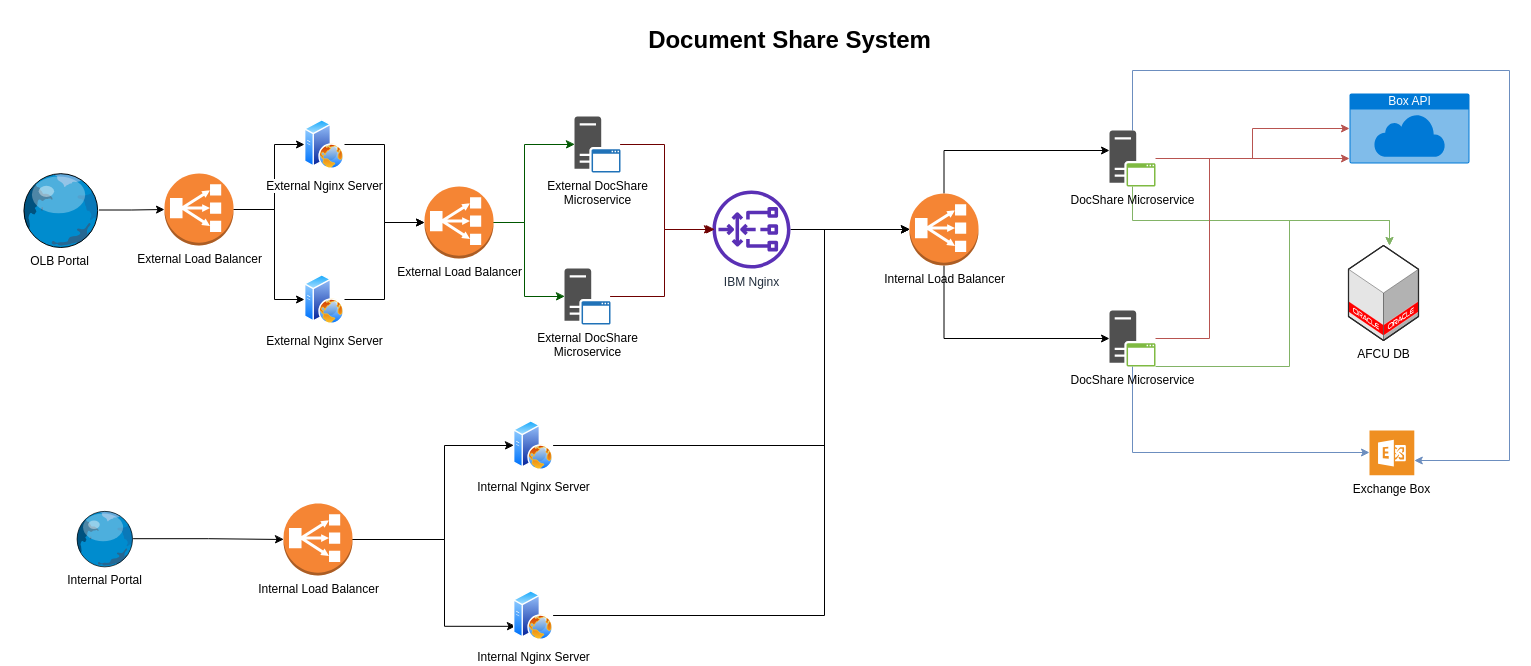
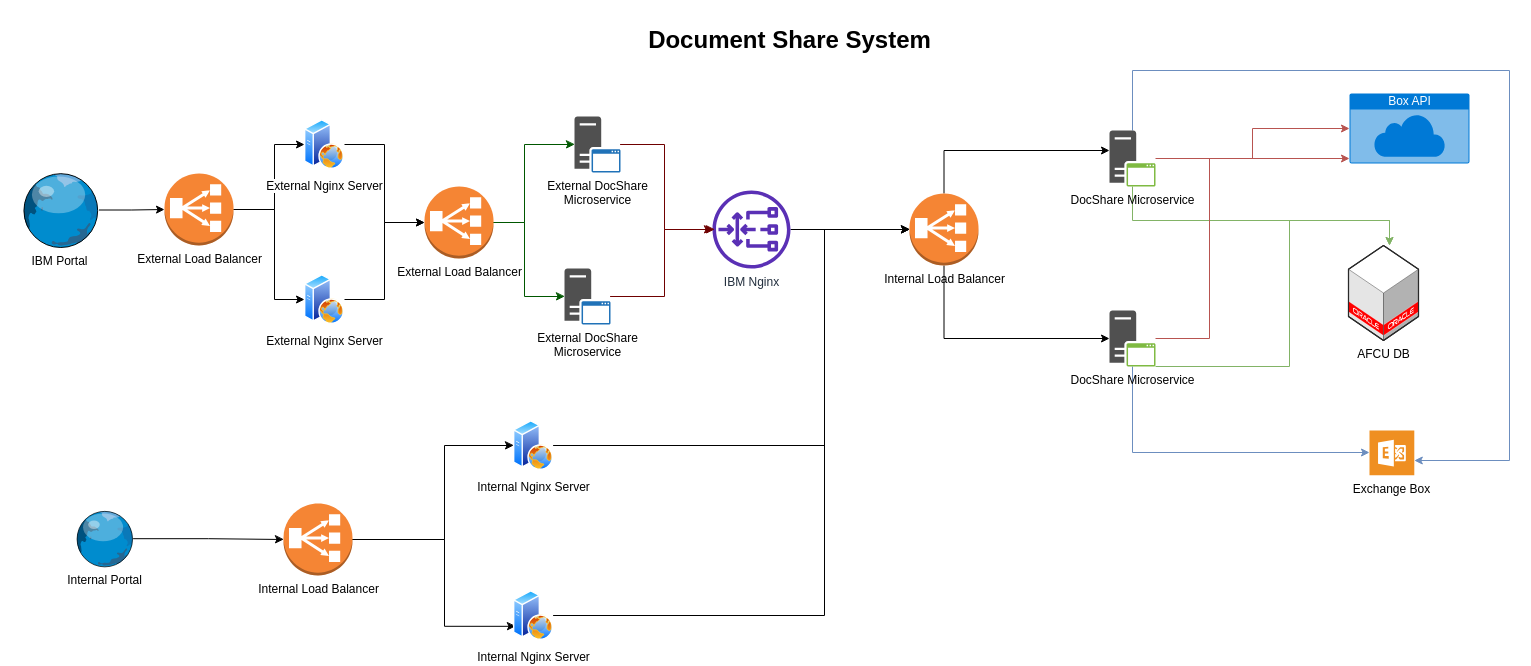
(60, 262) -> (60, 262)
